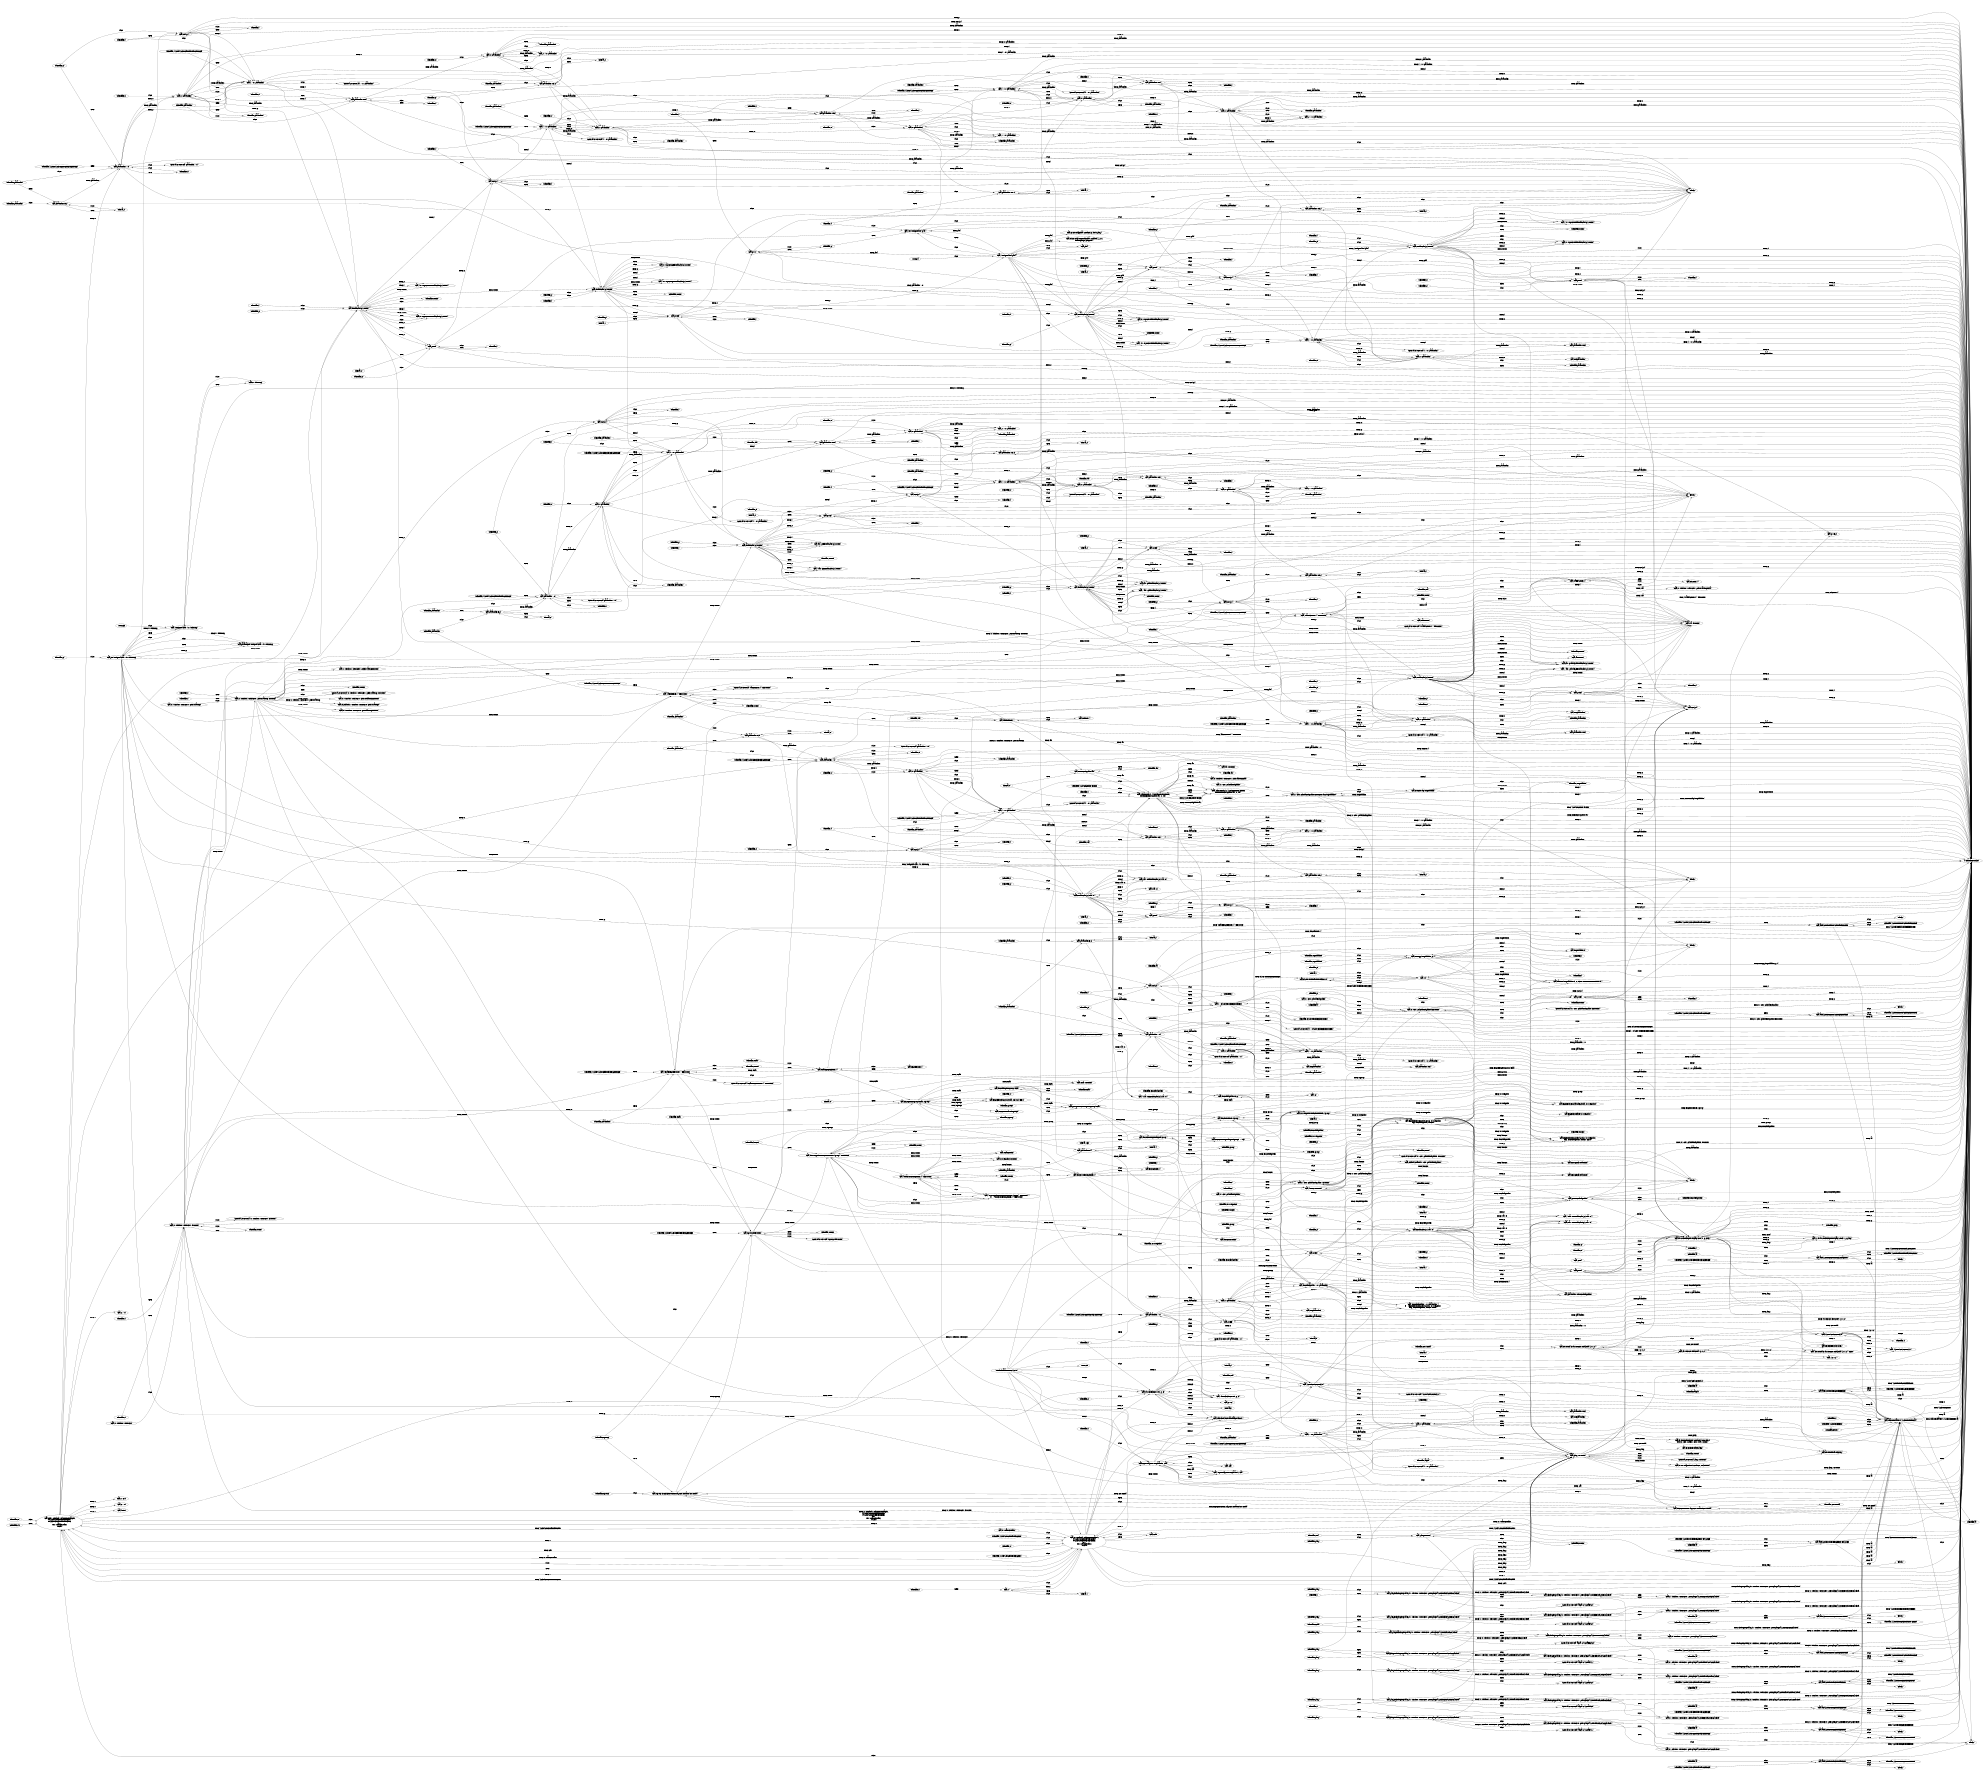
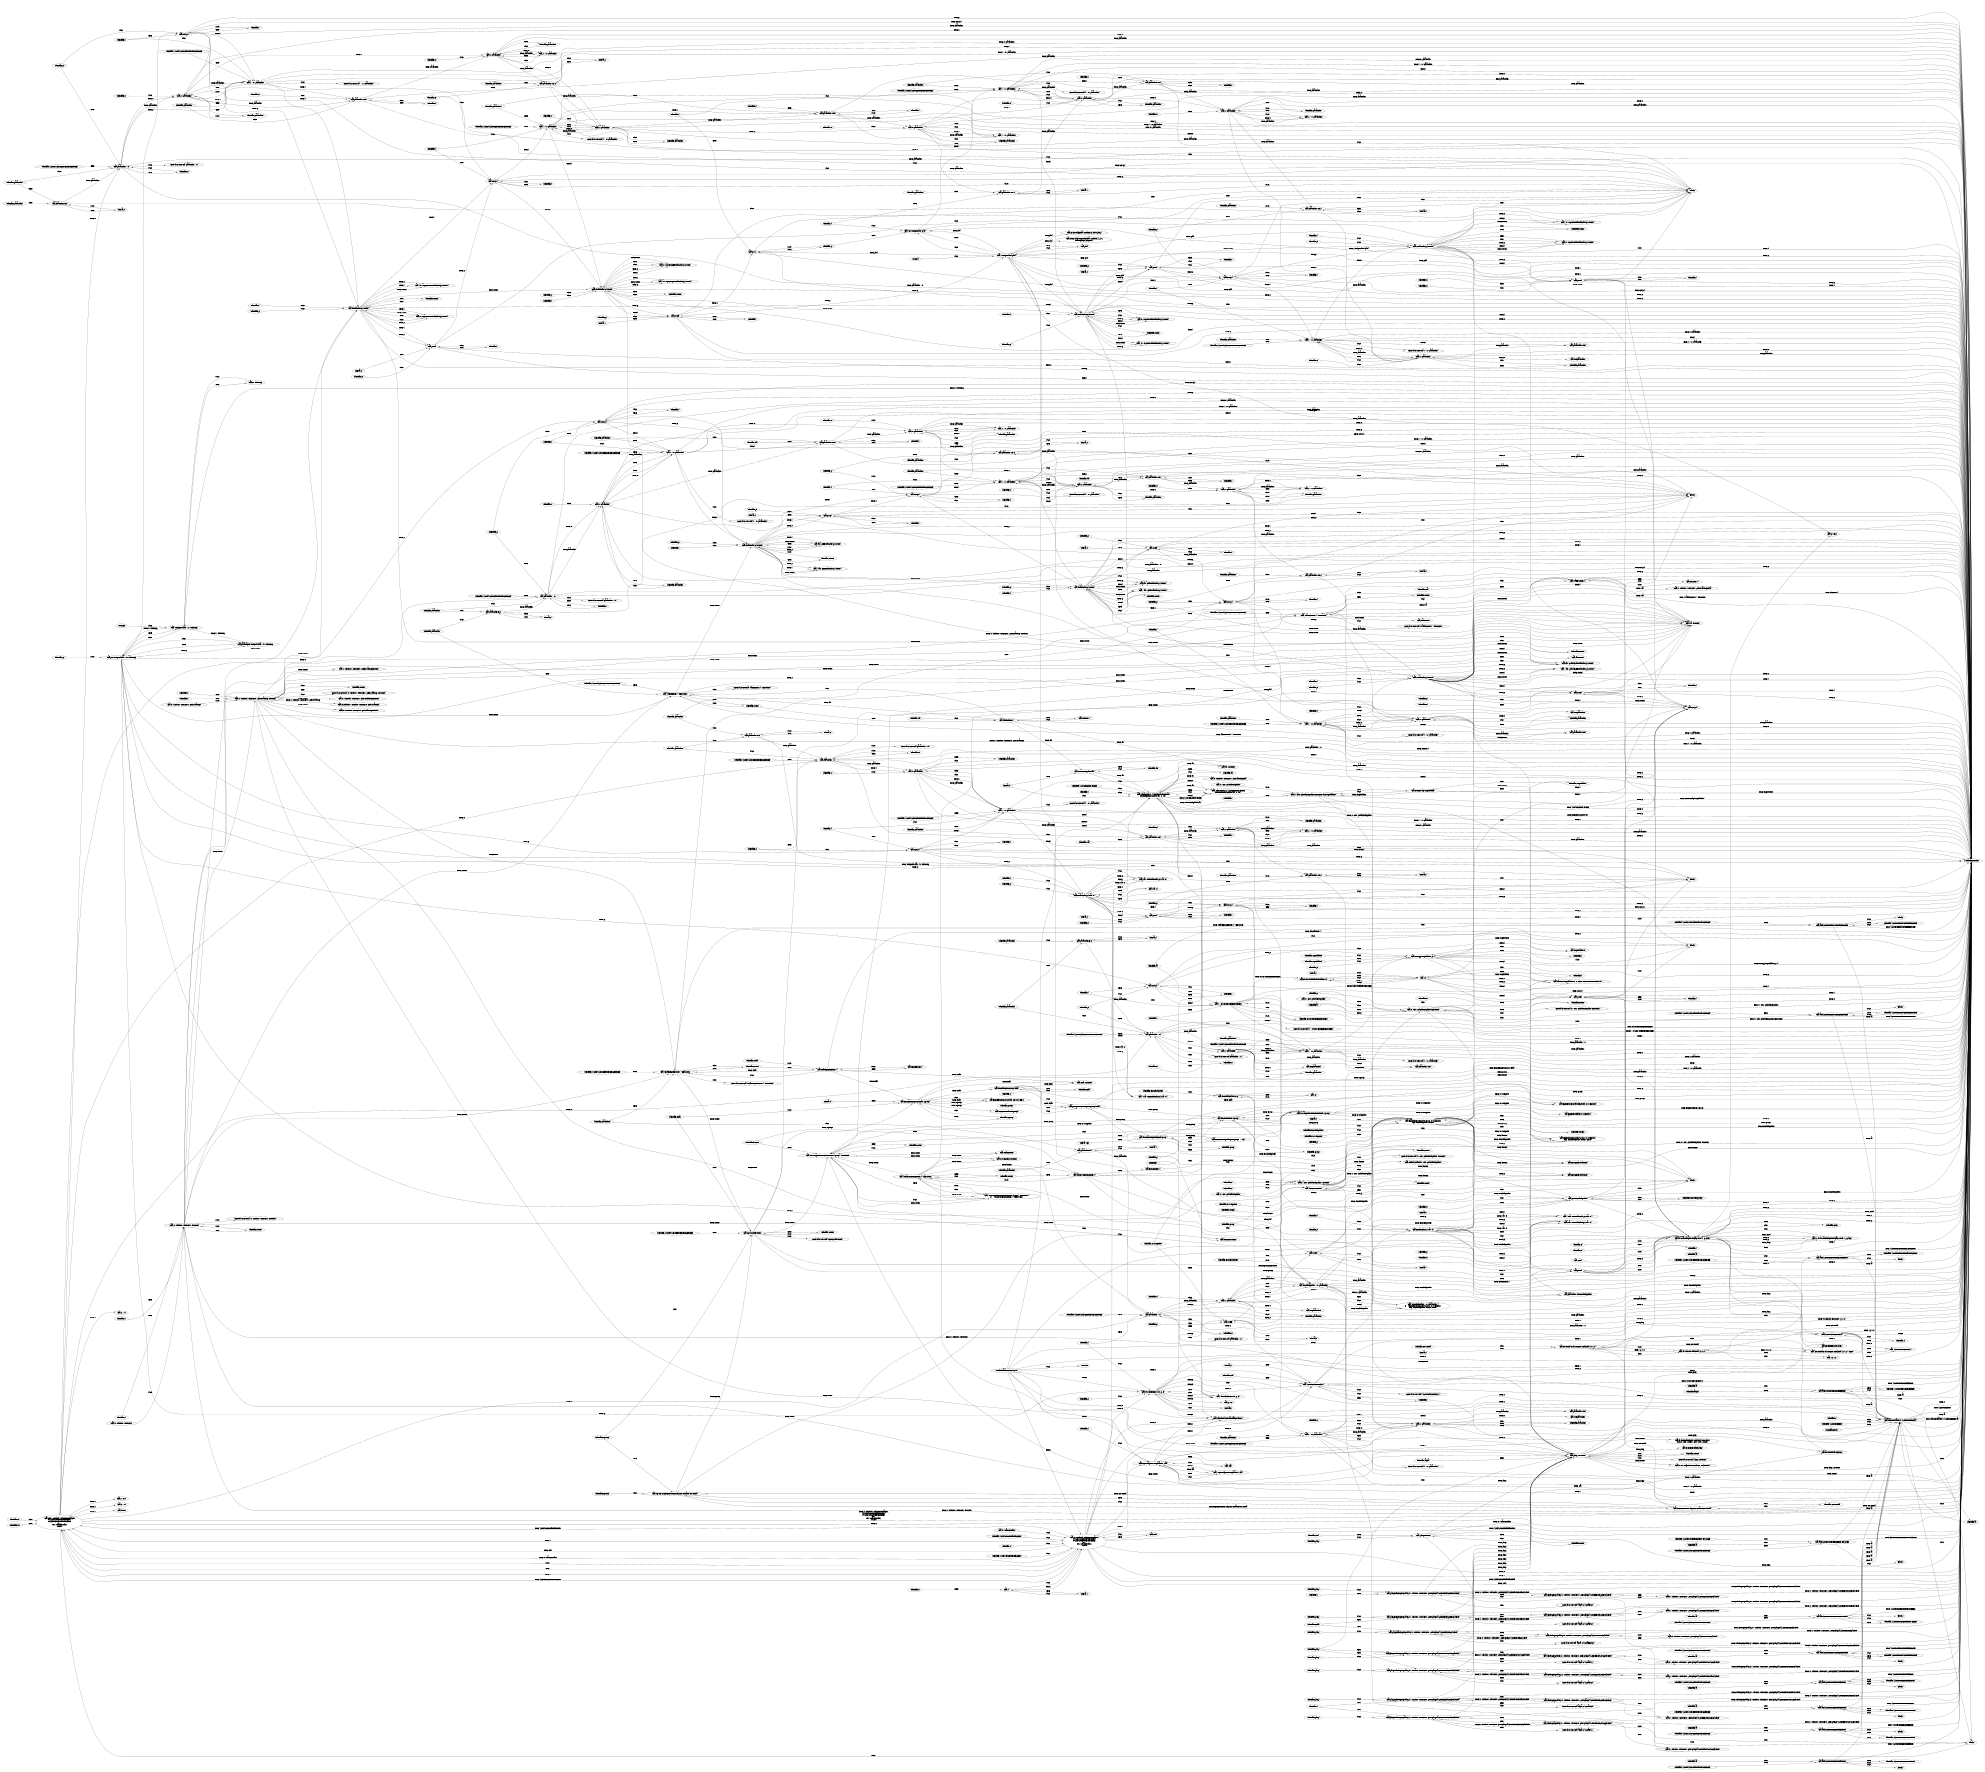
(1502, 599) -> (1502, 599)
(1692, 1148) -> (1692, 1148)
(1198, 1158) -> (1075, 1206)
(1117, 1169) -> (1203, 1153)
(1860, 1254) -> (1779, 1329)
